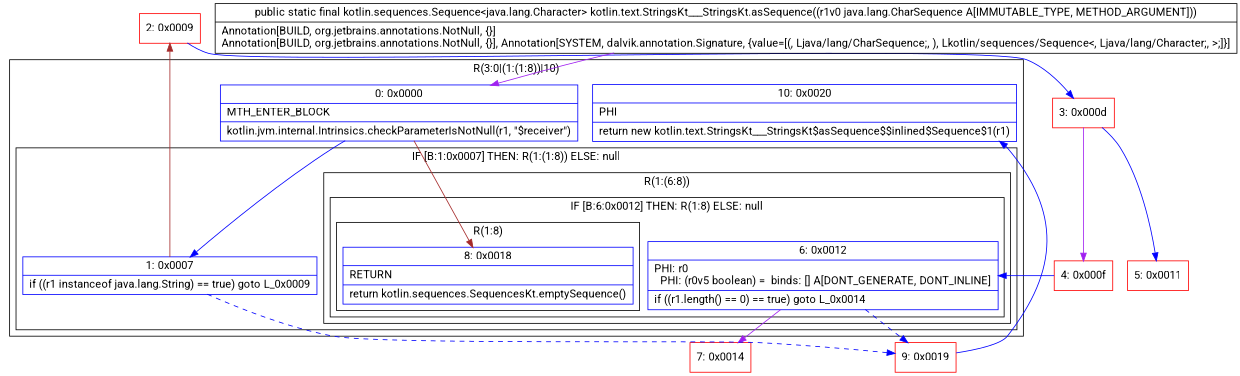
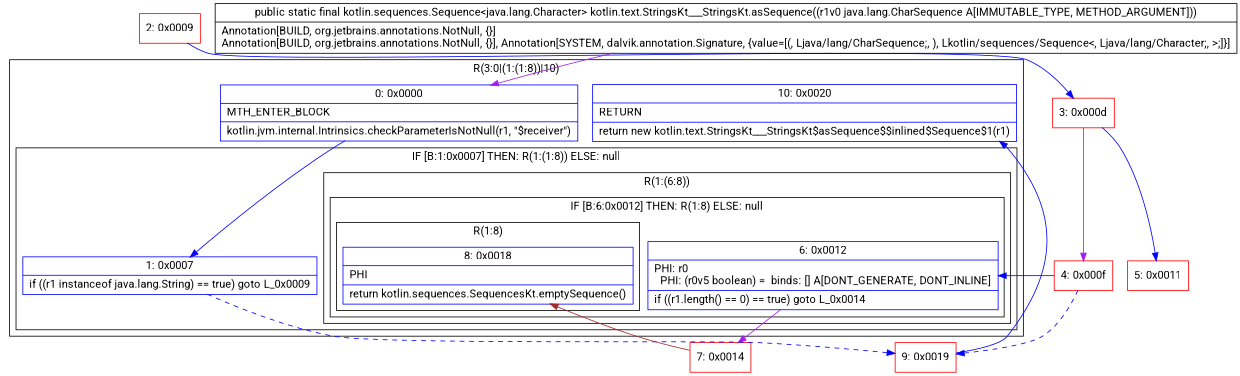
(608, 112) -> (621, 112)
(170, 154) -> none
(441, 191) -> (623, 332)
(371, 275) -> (359, 275)
(883, 324) -> (1033, 341)
